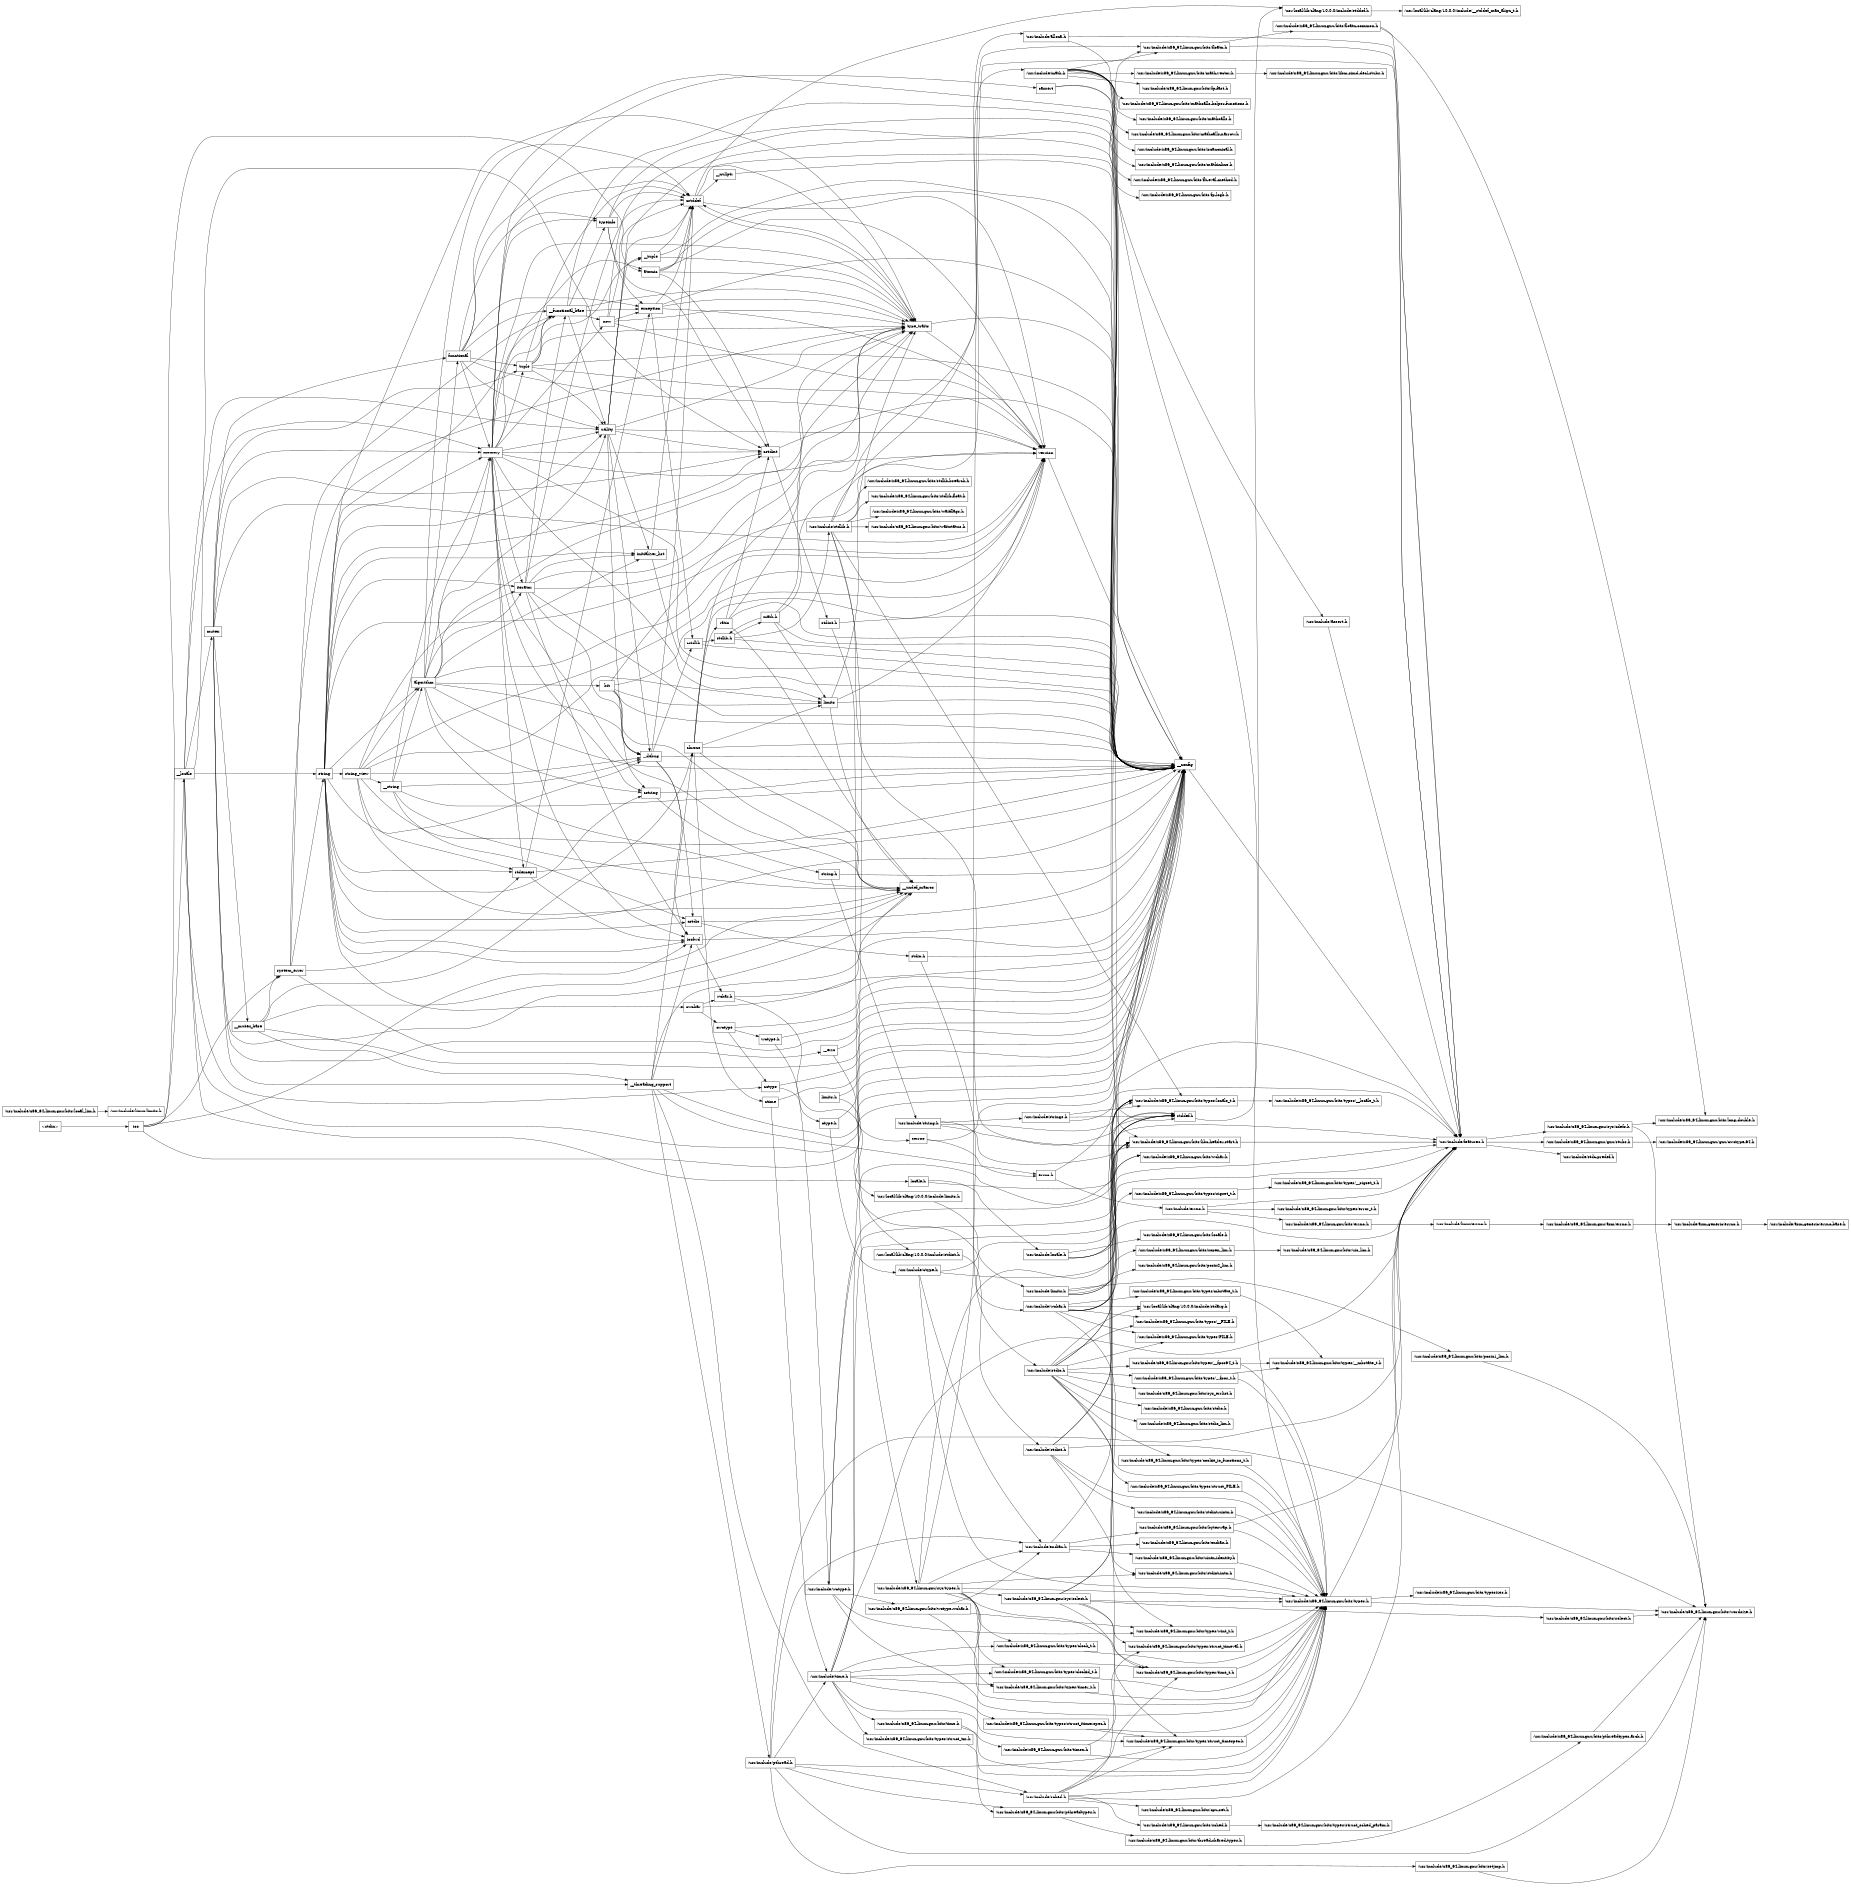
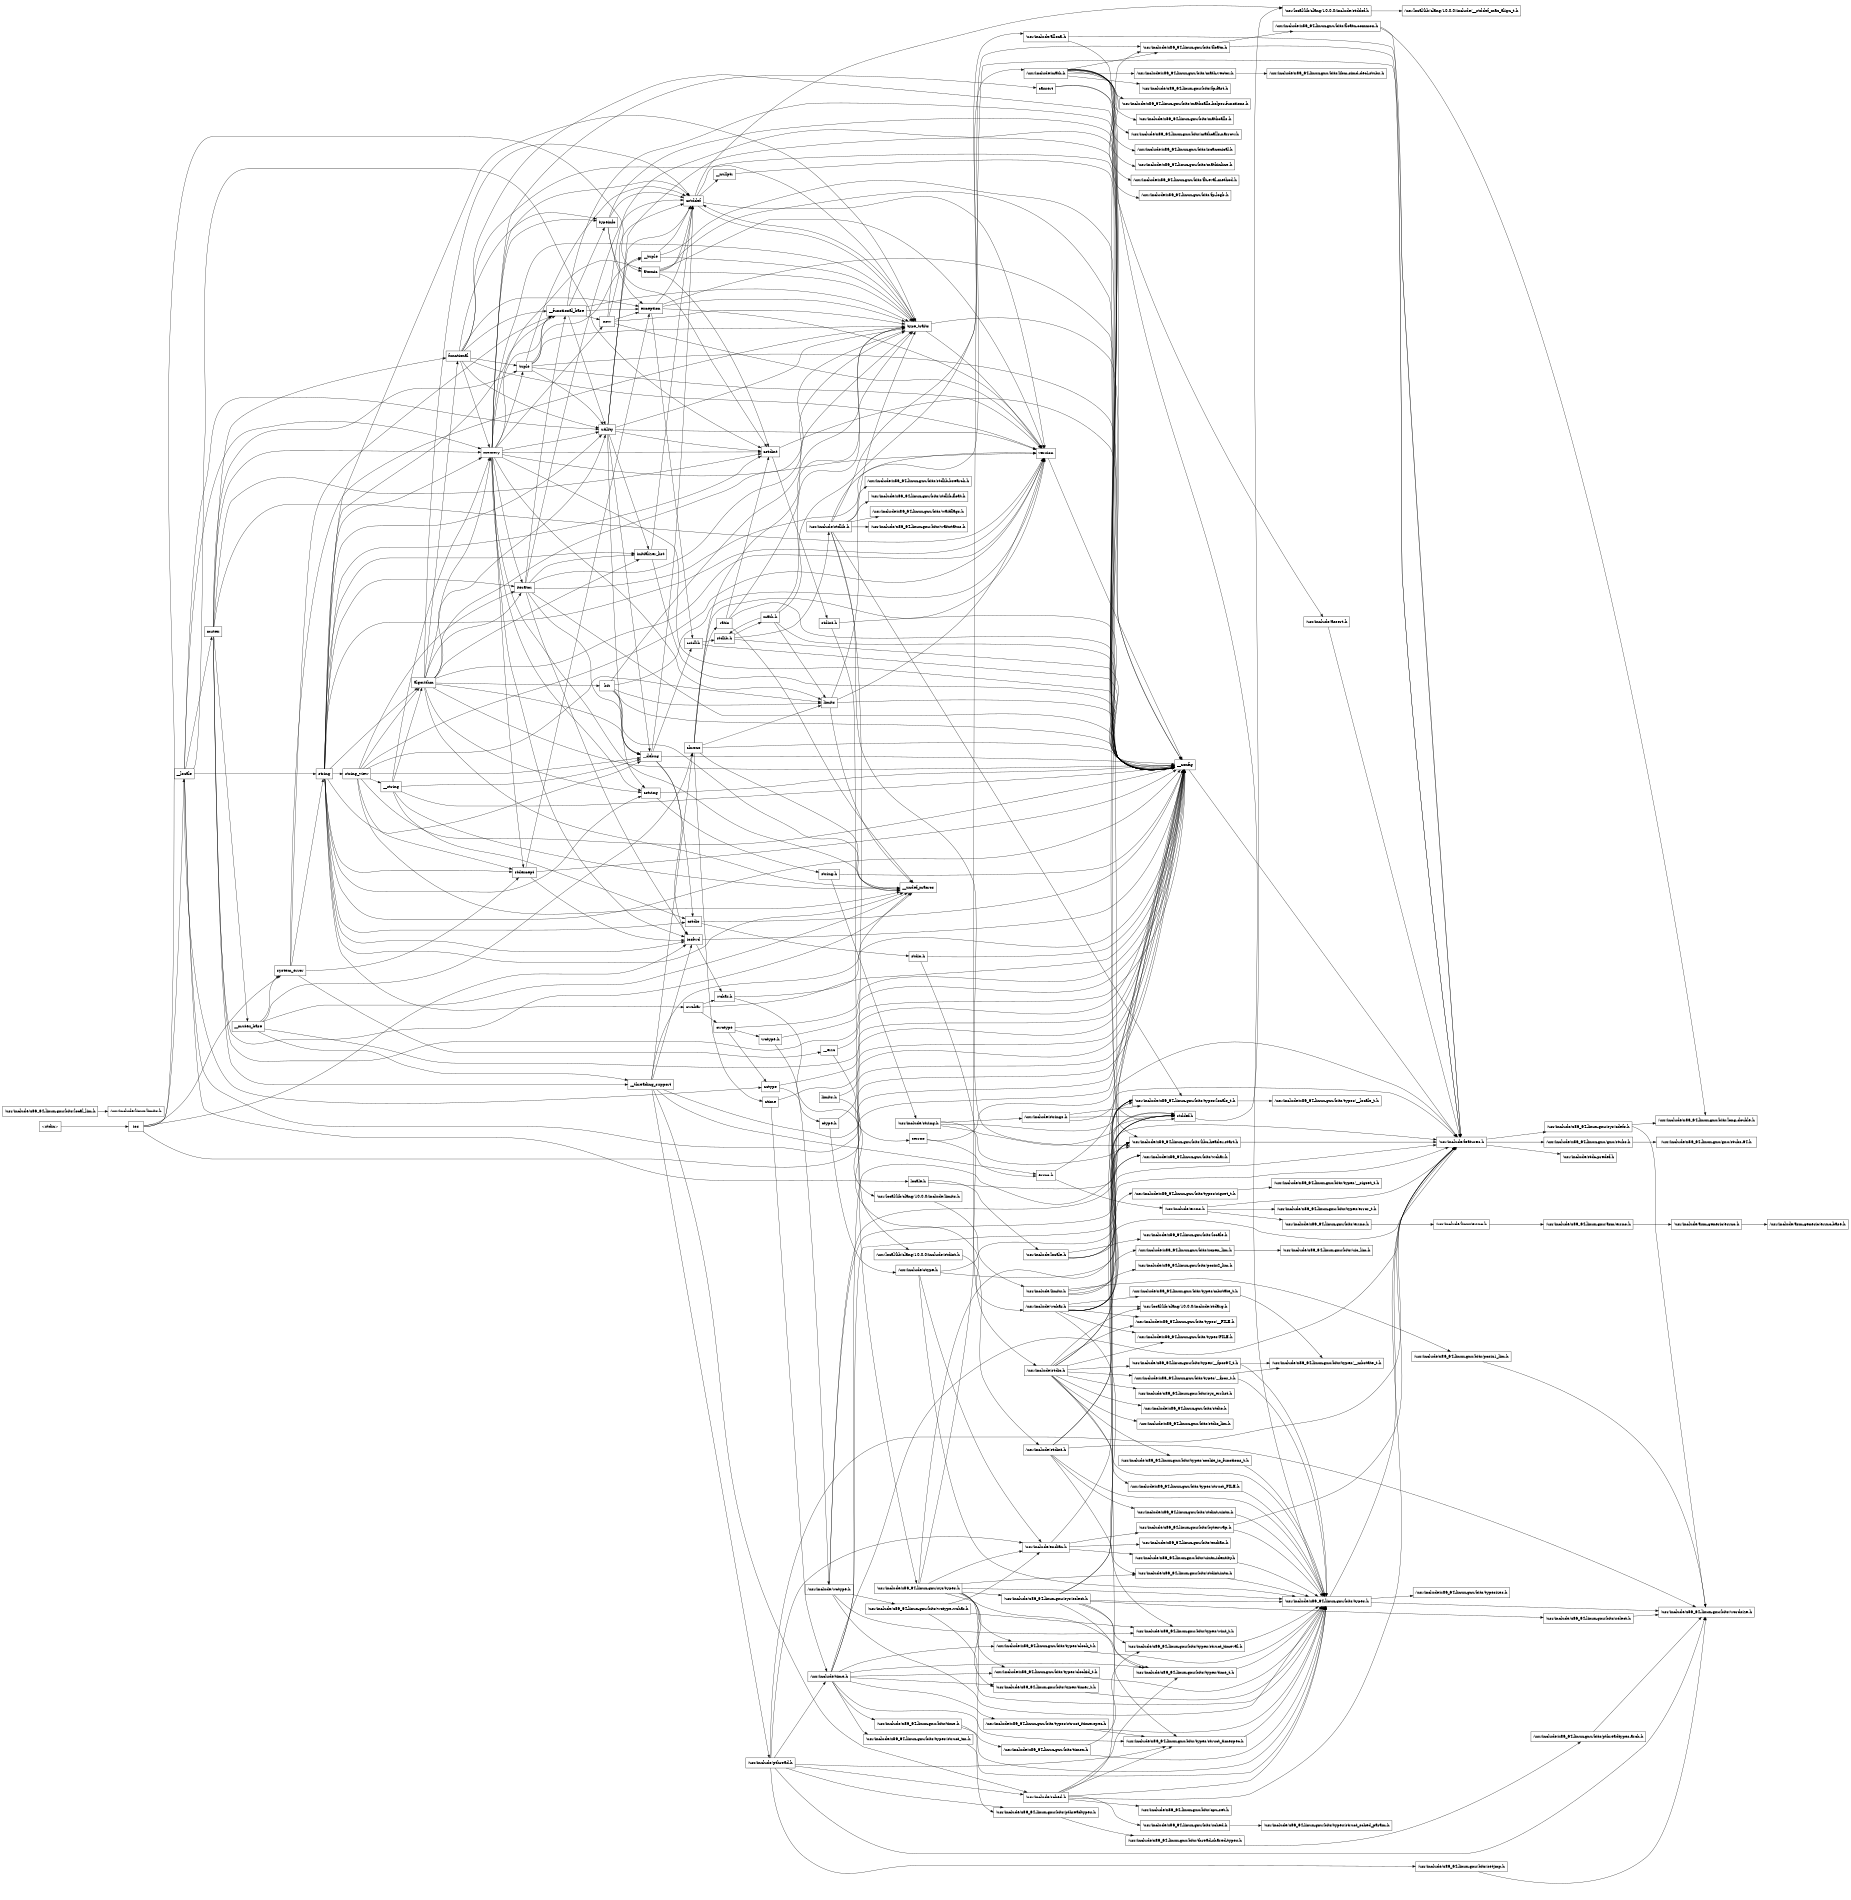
(1706, 1142) -> (1706, 1142)
(1114, 1201) -> (1114, 1210)
